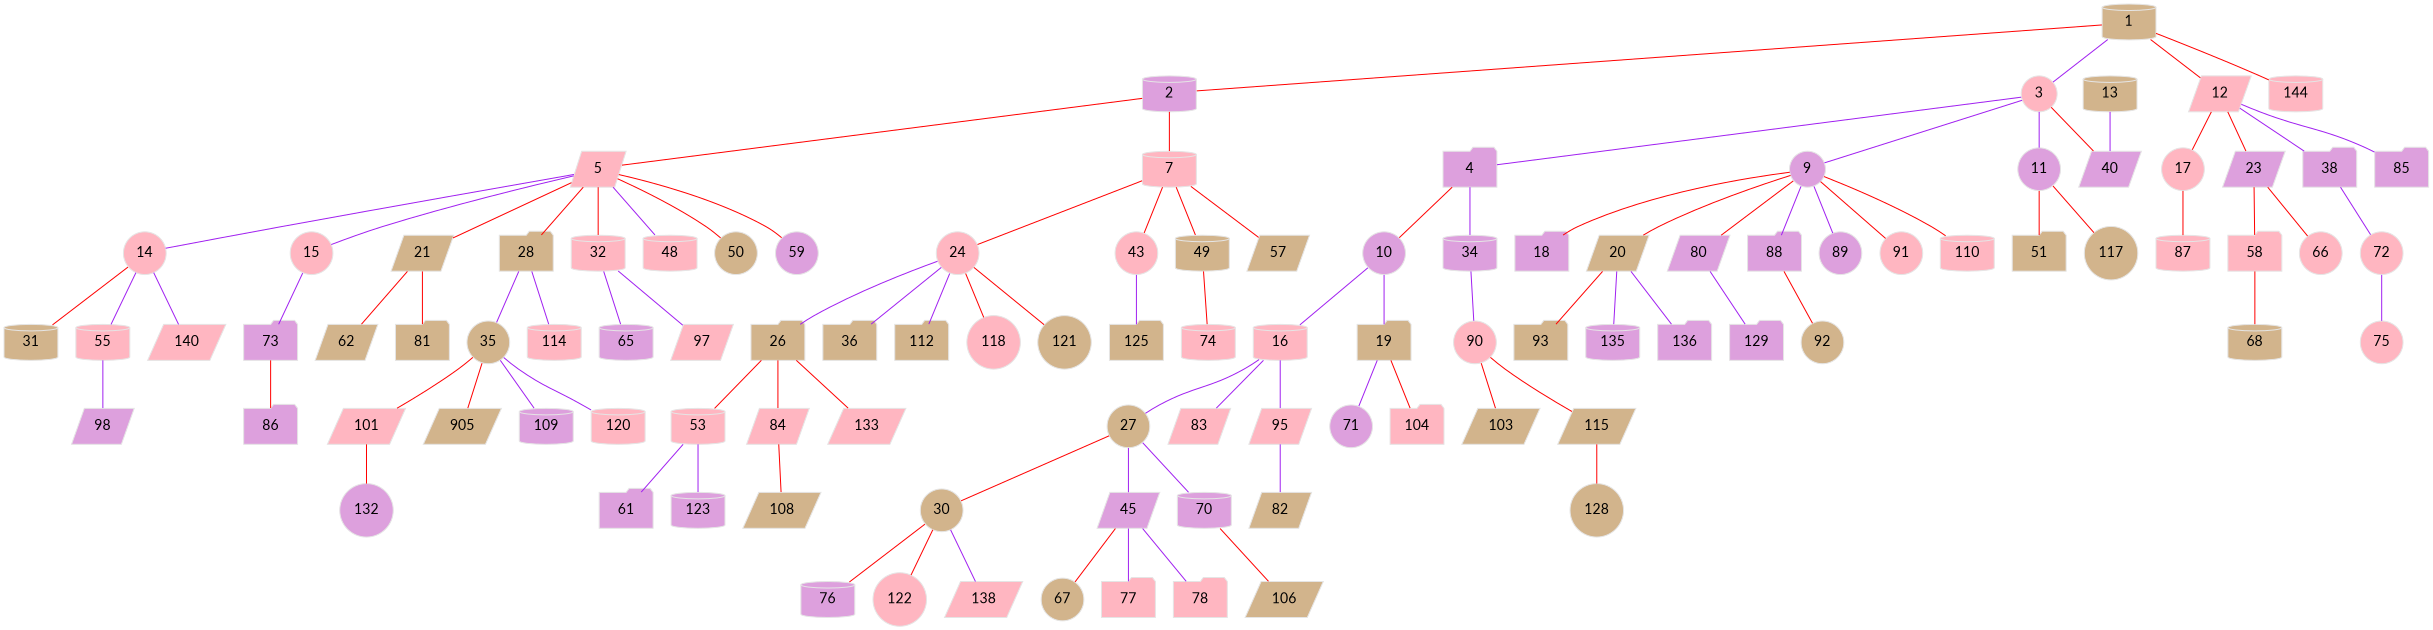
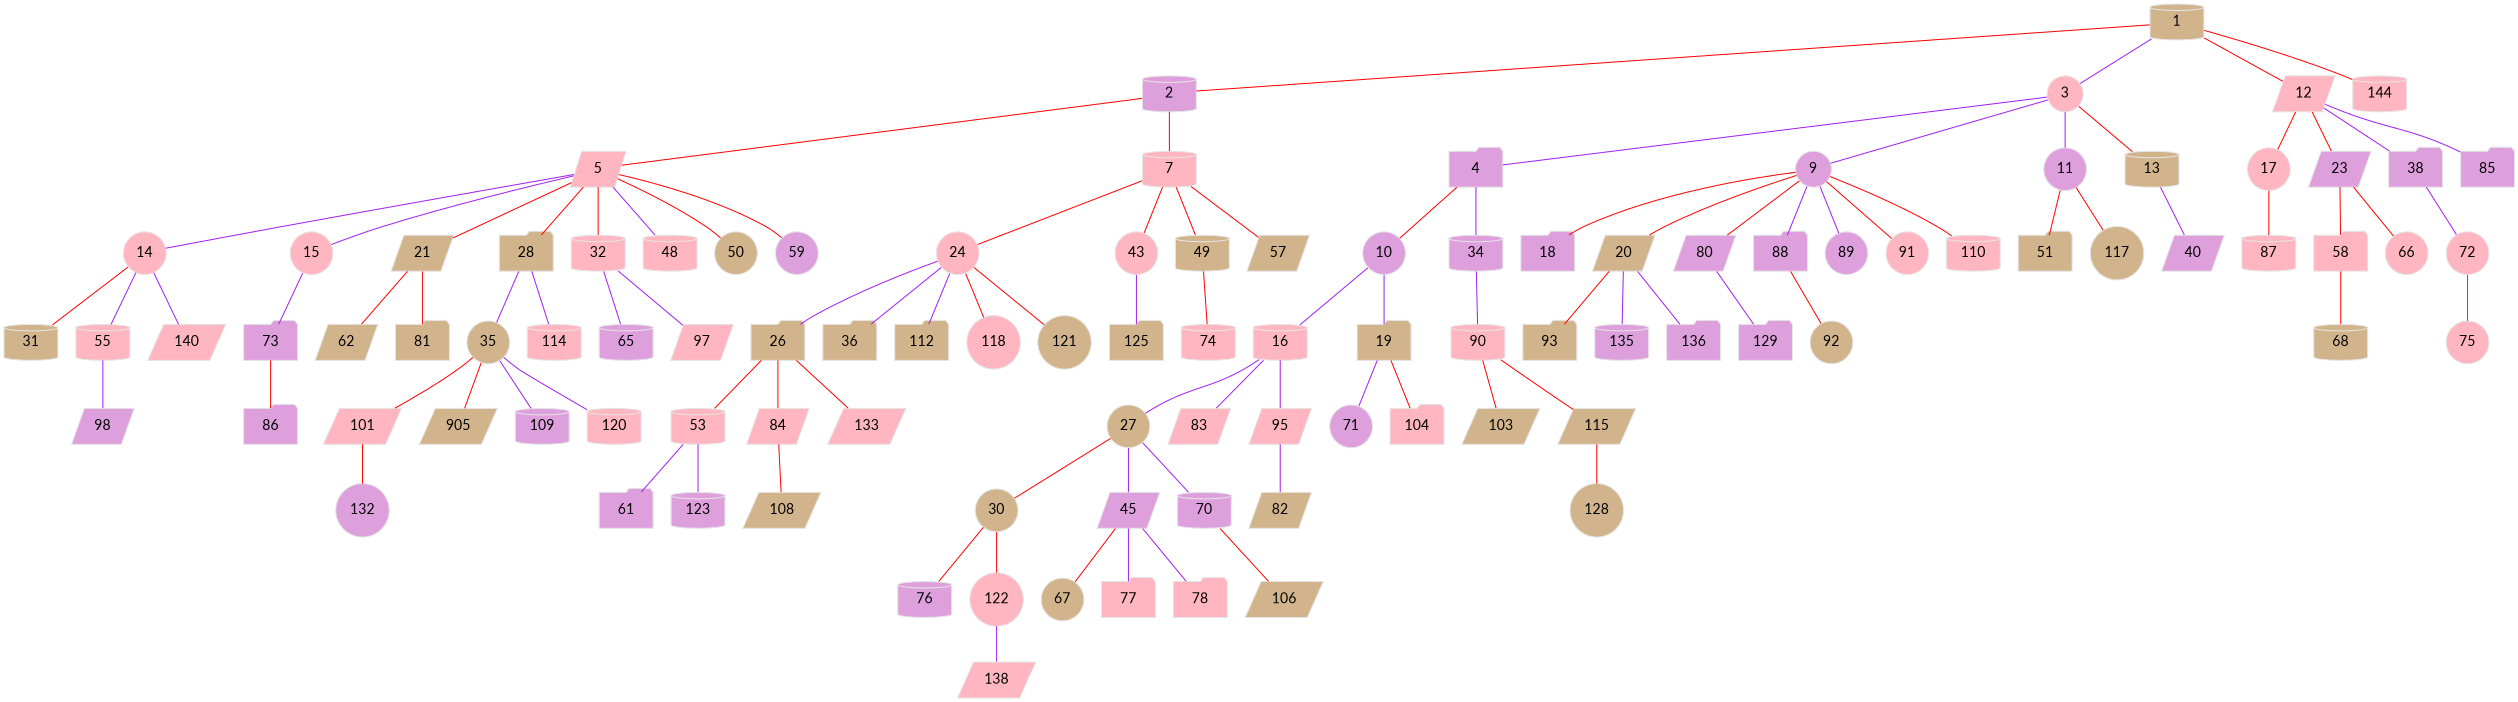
(2072, 129) -> (2106, 129)
(1475, 342) -> (1478, 342)
(963, 556) -> (997, 644)
